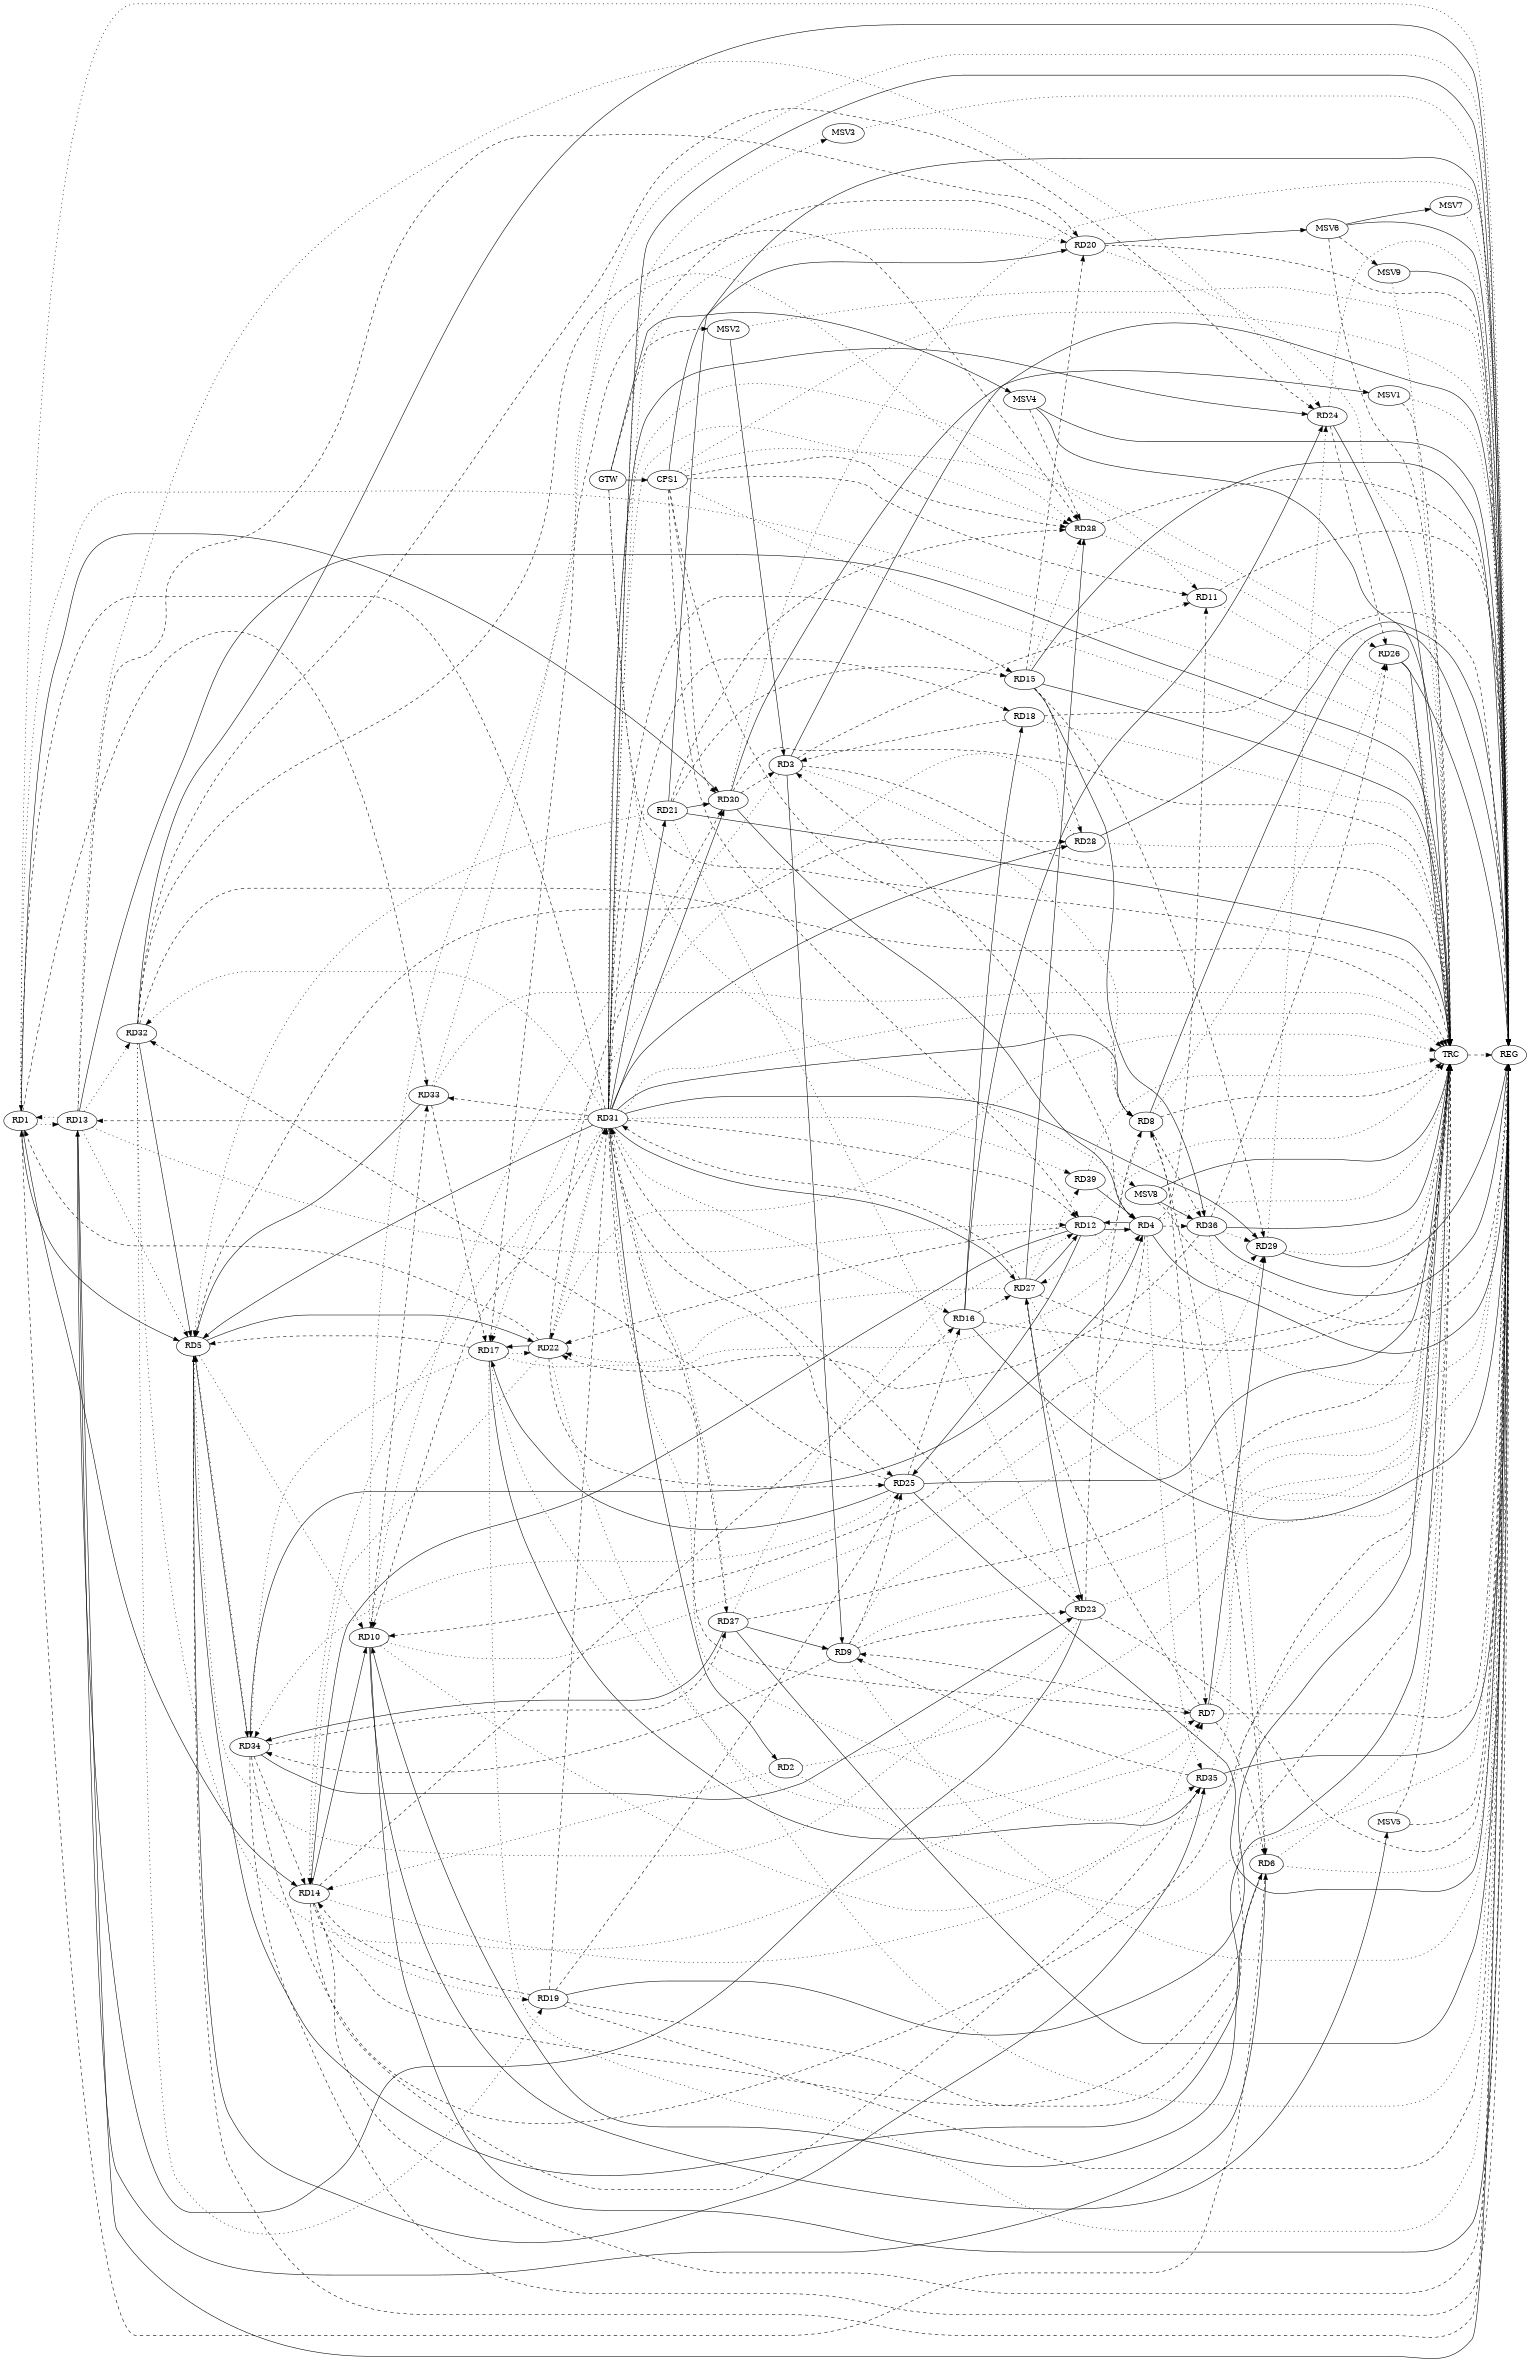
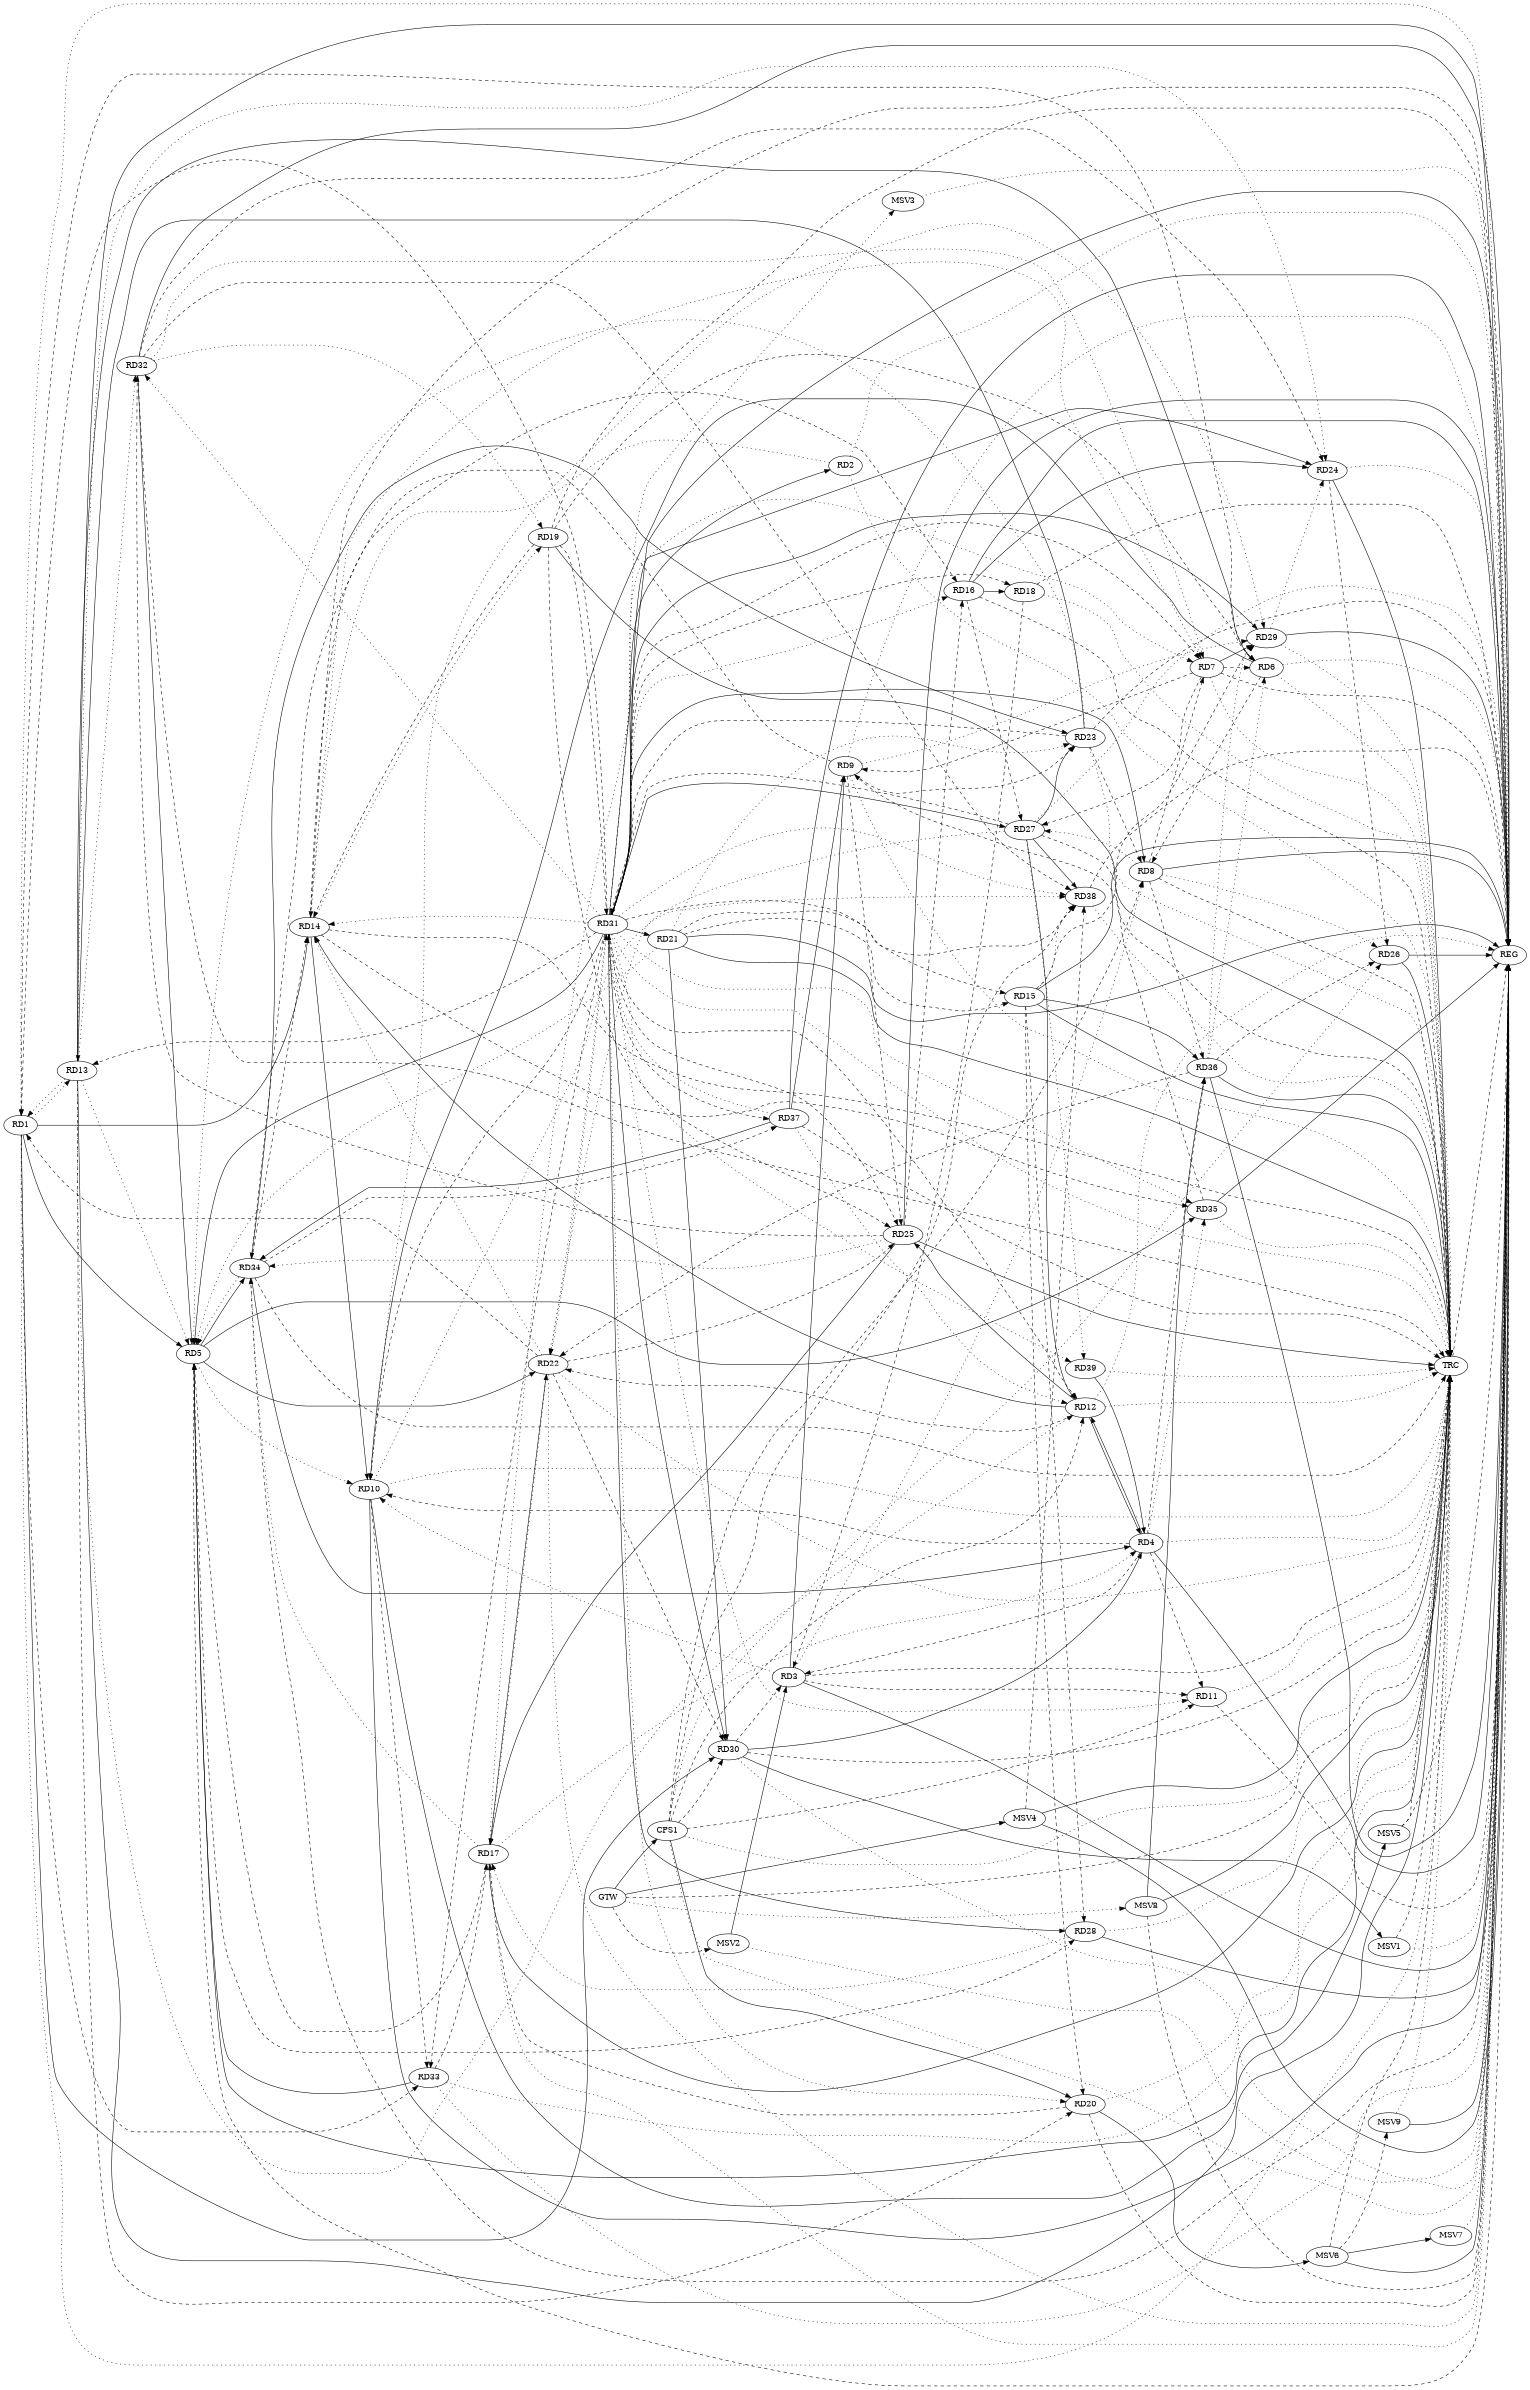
(700, 1768) -> (1128, 2005)
